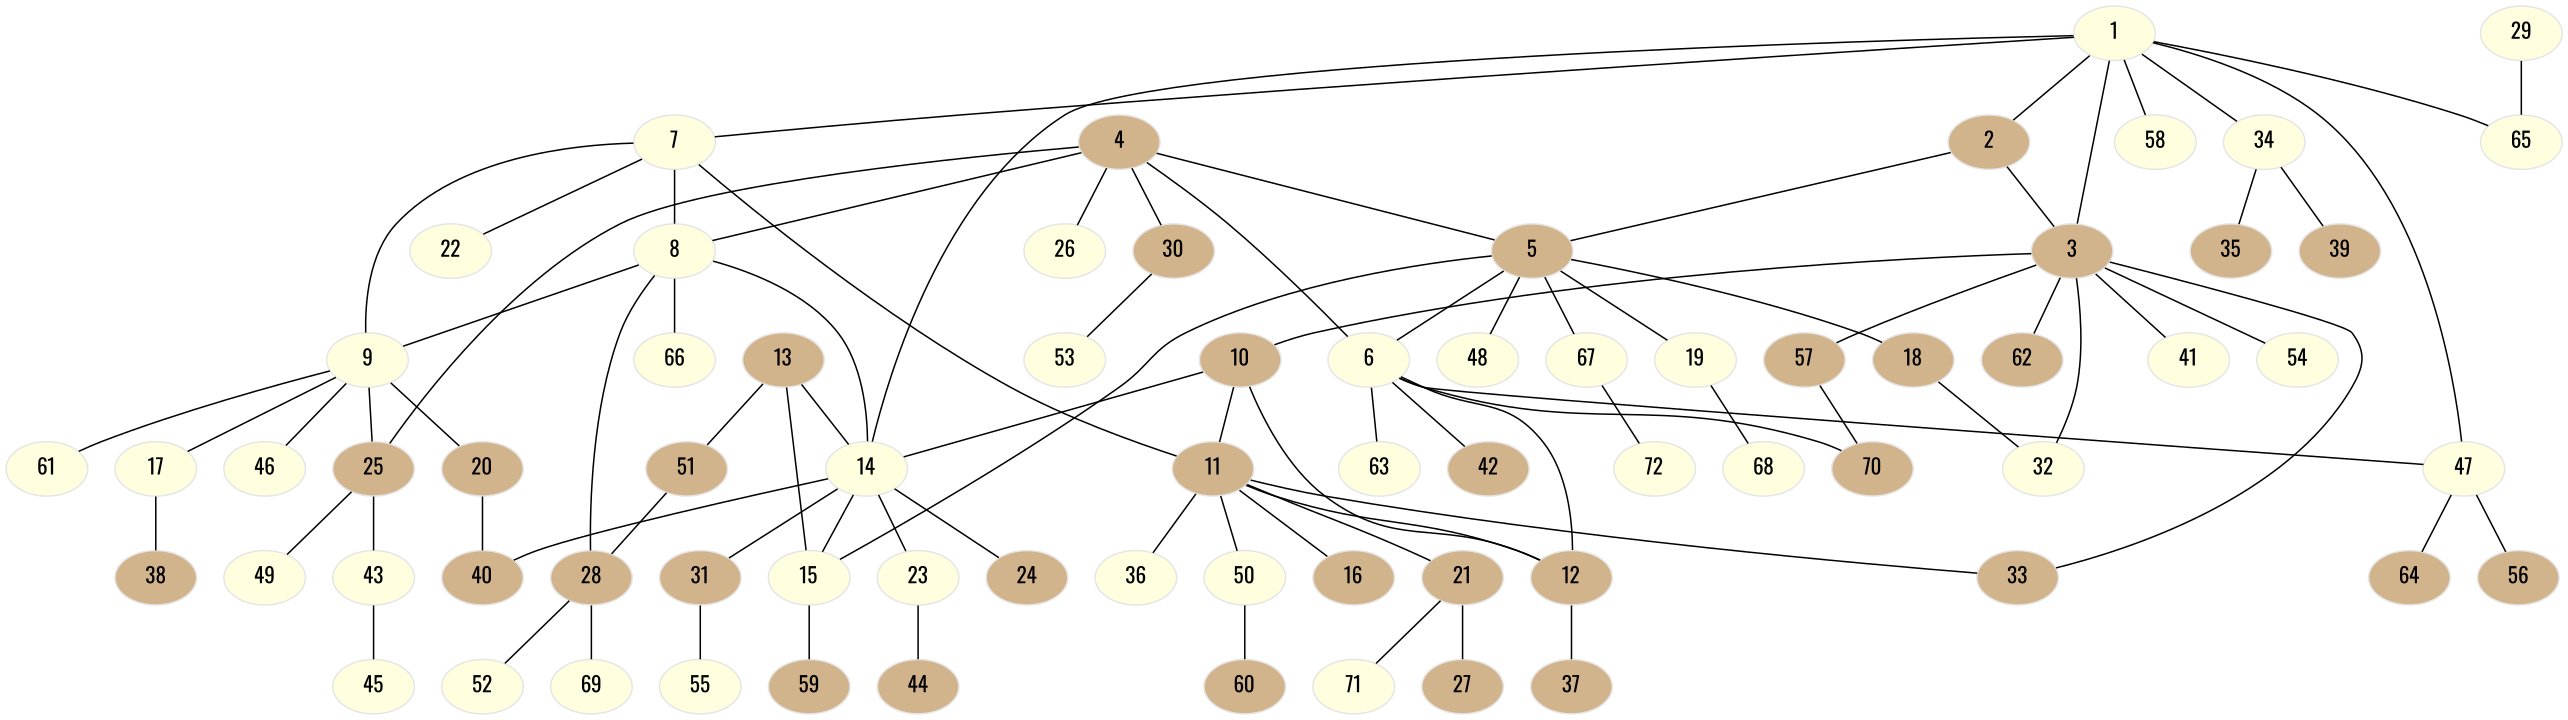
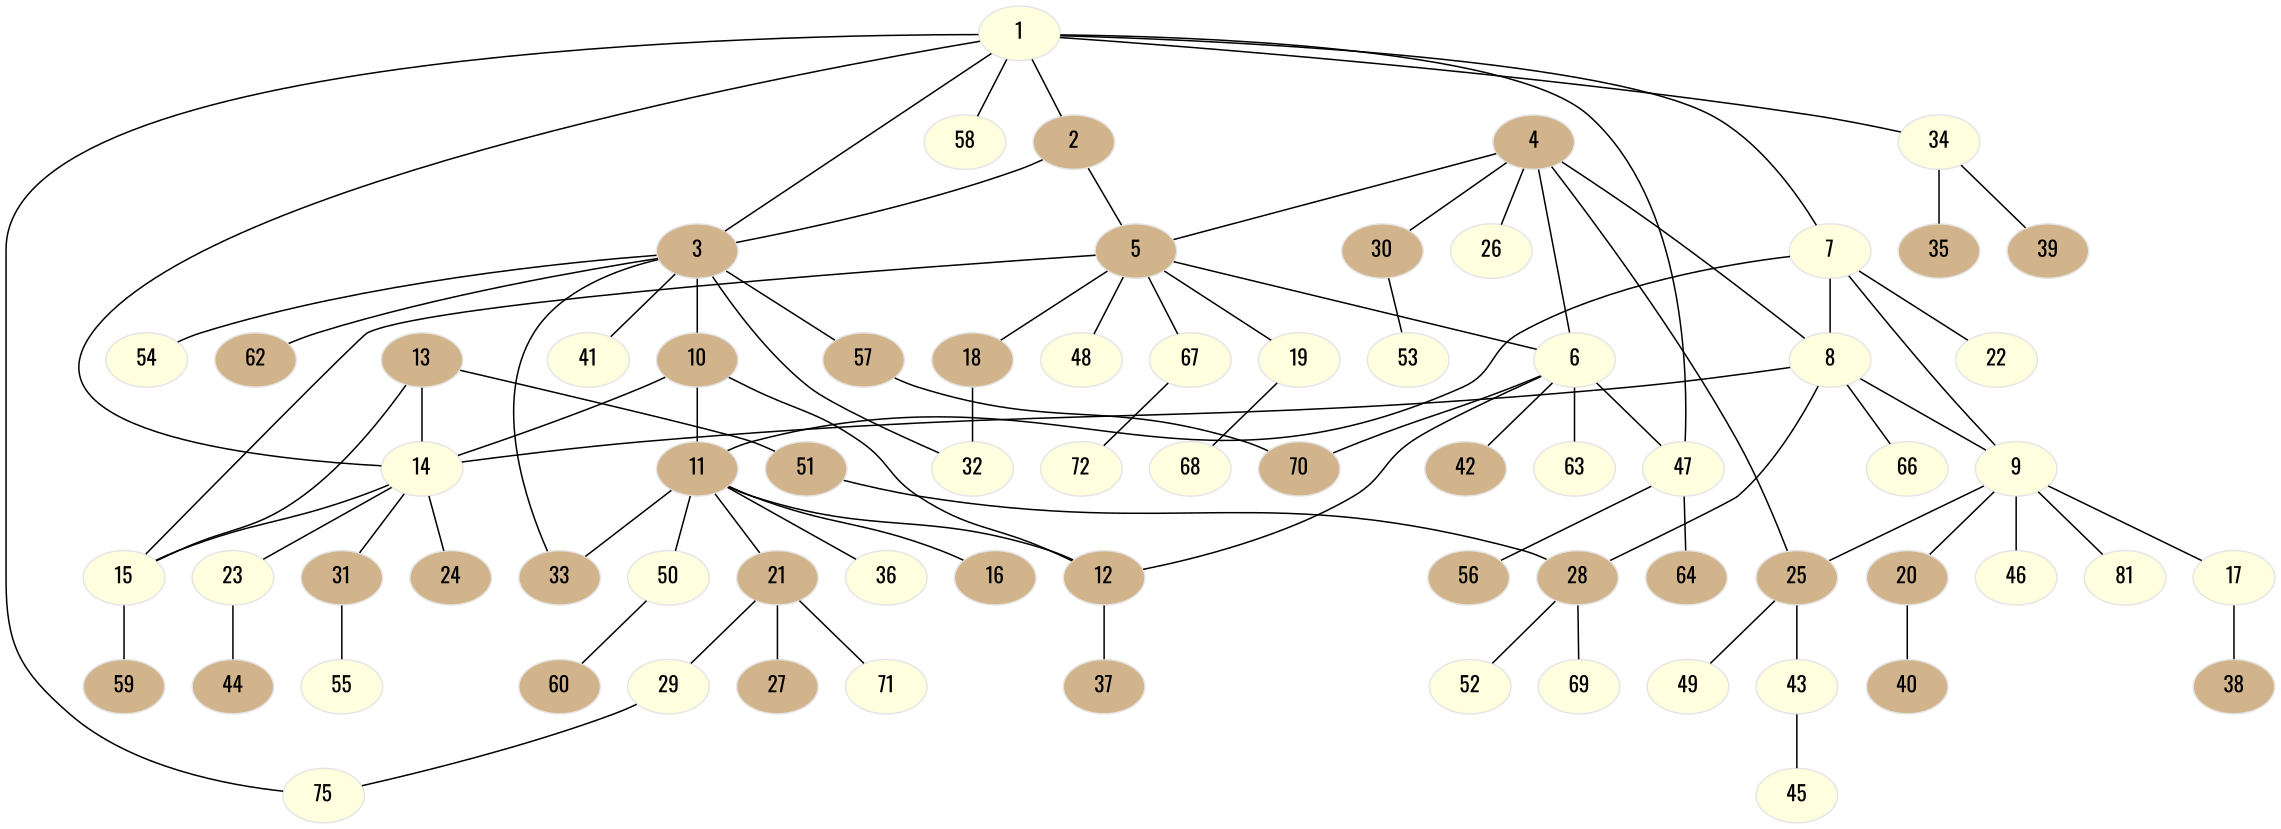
(2521, 142) -> (324, 796)
(47, 469) -> (2125, 578)
(670, 515) -> none
none -> (723, 632)
